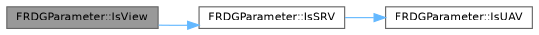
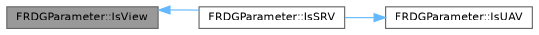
(173, 25) -> (185, 10)
